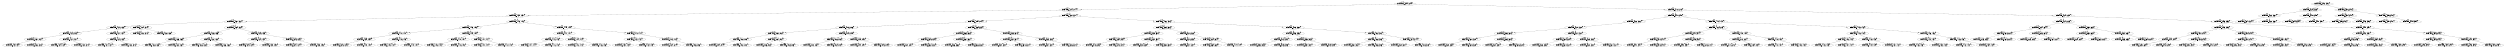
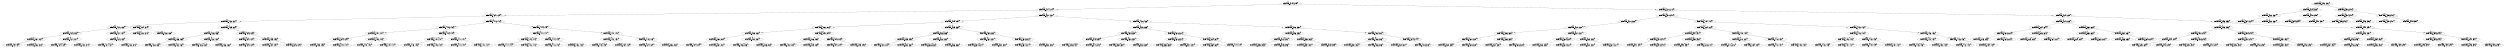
(270, 45) -> none
none -> (1164, 45)
